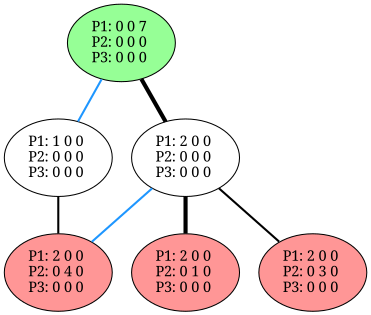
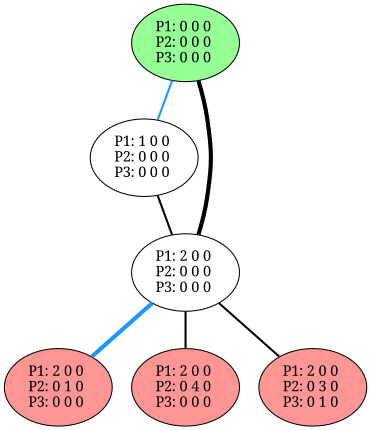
(121, 43) -> (186, 43)
(58, 215) -> (165, 215)
(122, 215) -> (186, 330)
(186, 215) -> (122, 330)
(313, 273) -> (313, 387)
